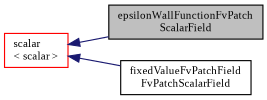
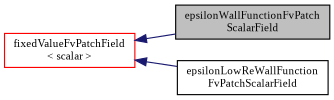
(36, 50) -> (70, 50)
(186, 78) -> (253, 78)
